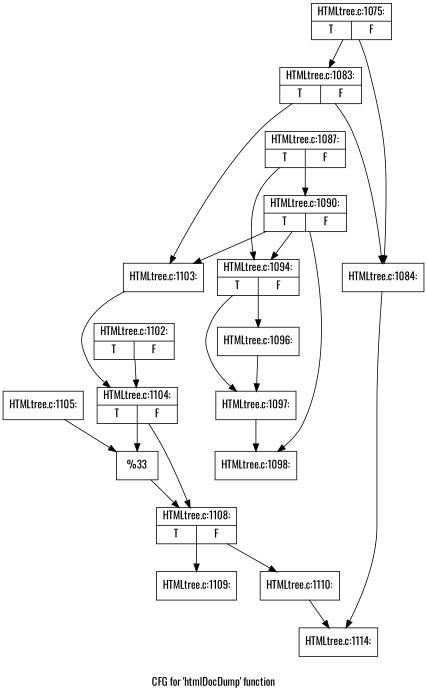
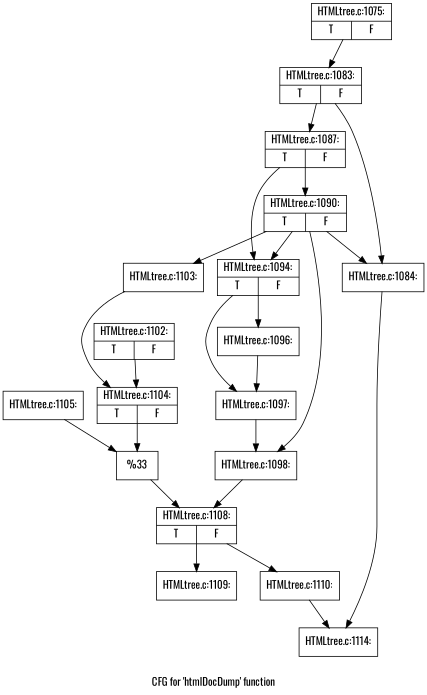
(384, 146) -> (344, 245)
(224, 173) -> (314, 114)
(170, 461) -> (231, 491)
